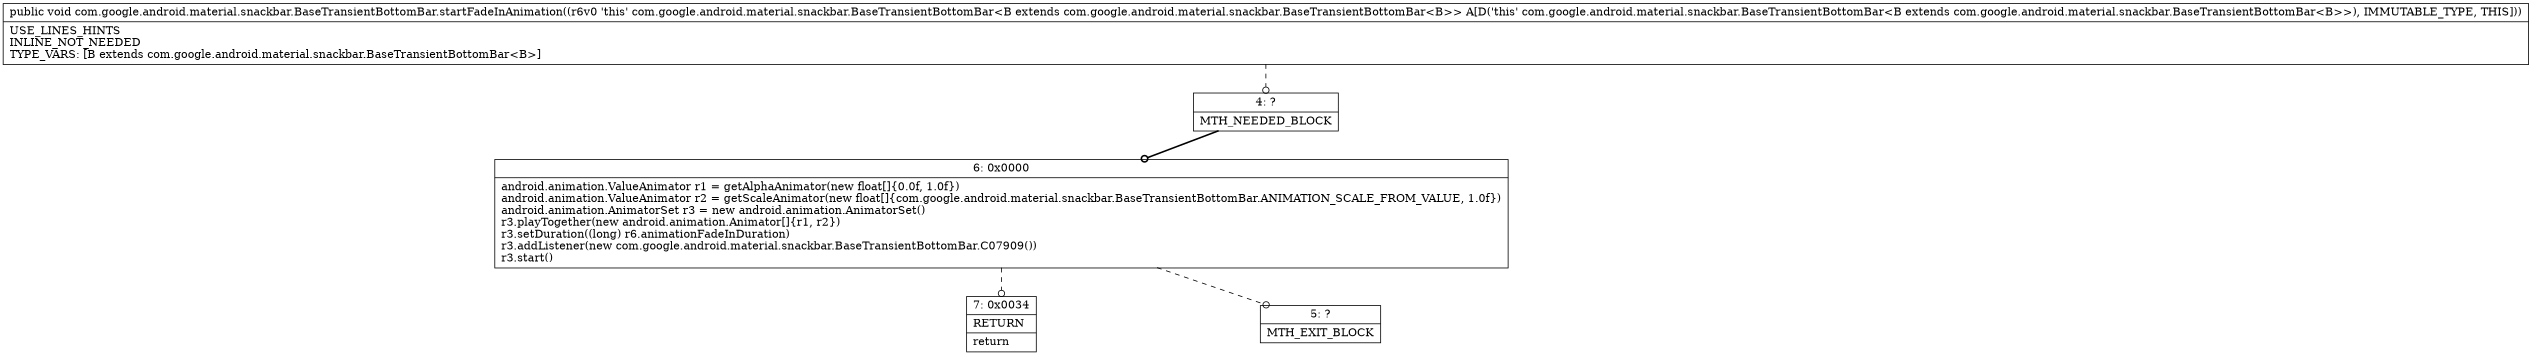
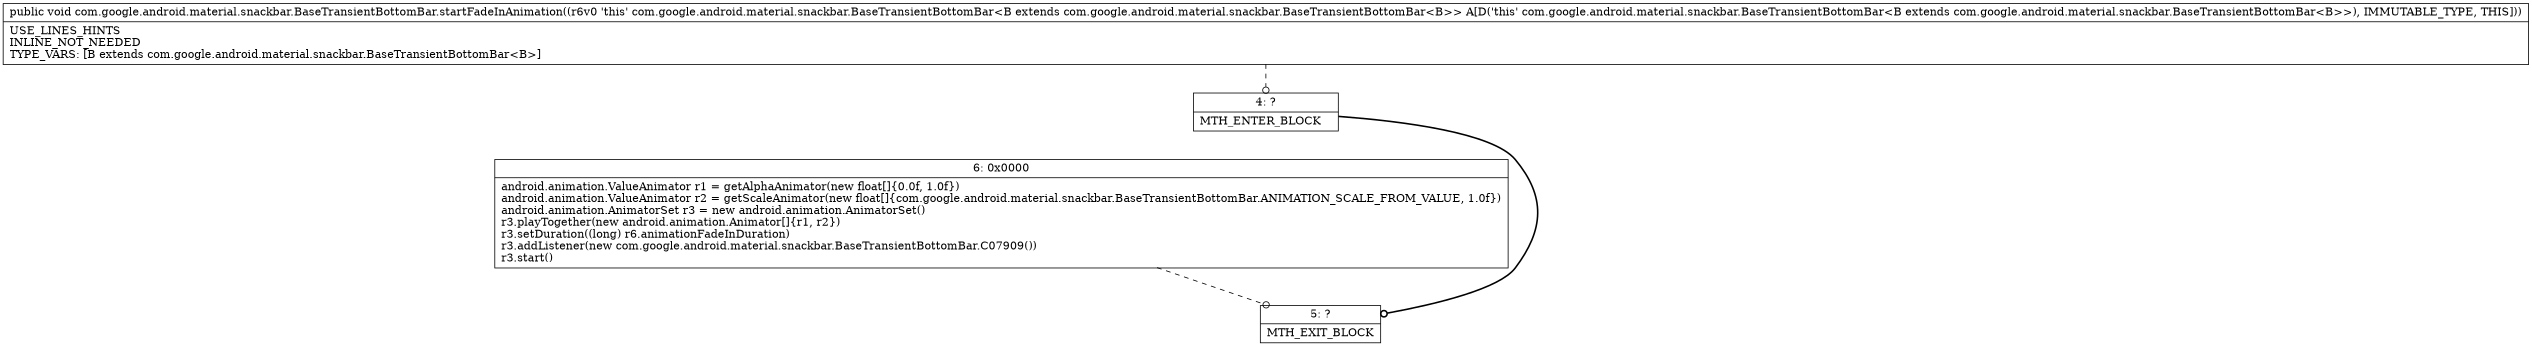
(1266, 121) -> (1261, 121)
(1183, 144) -> (1534, 191)
(1001, 324) -> none
